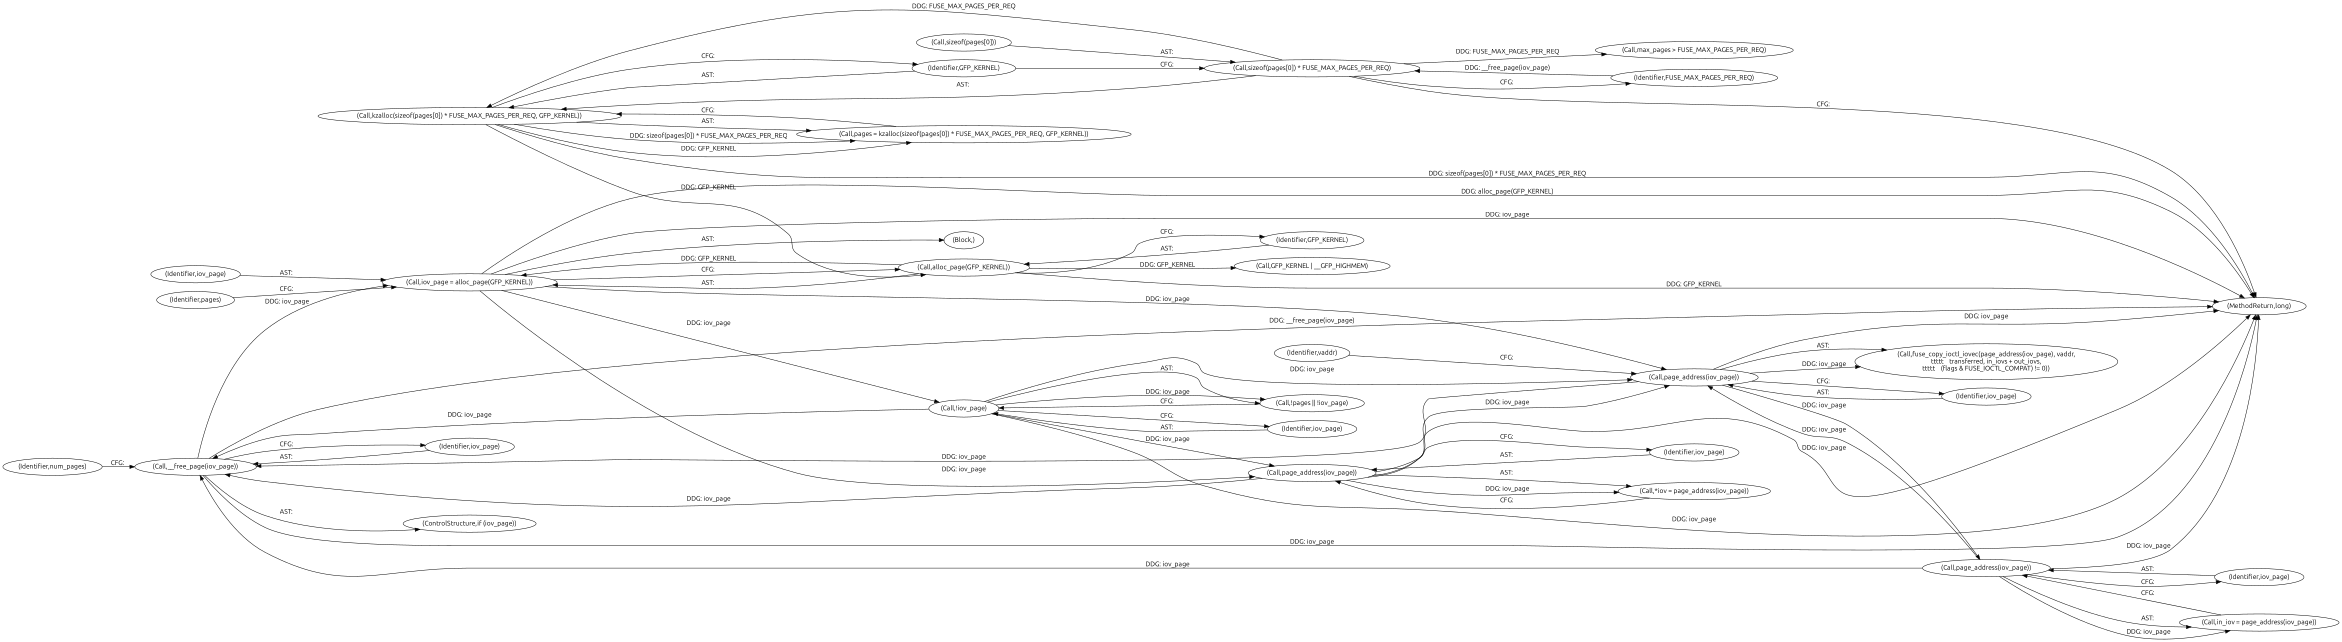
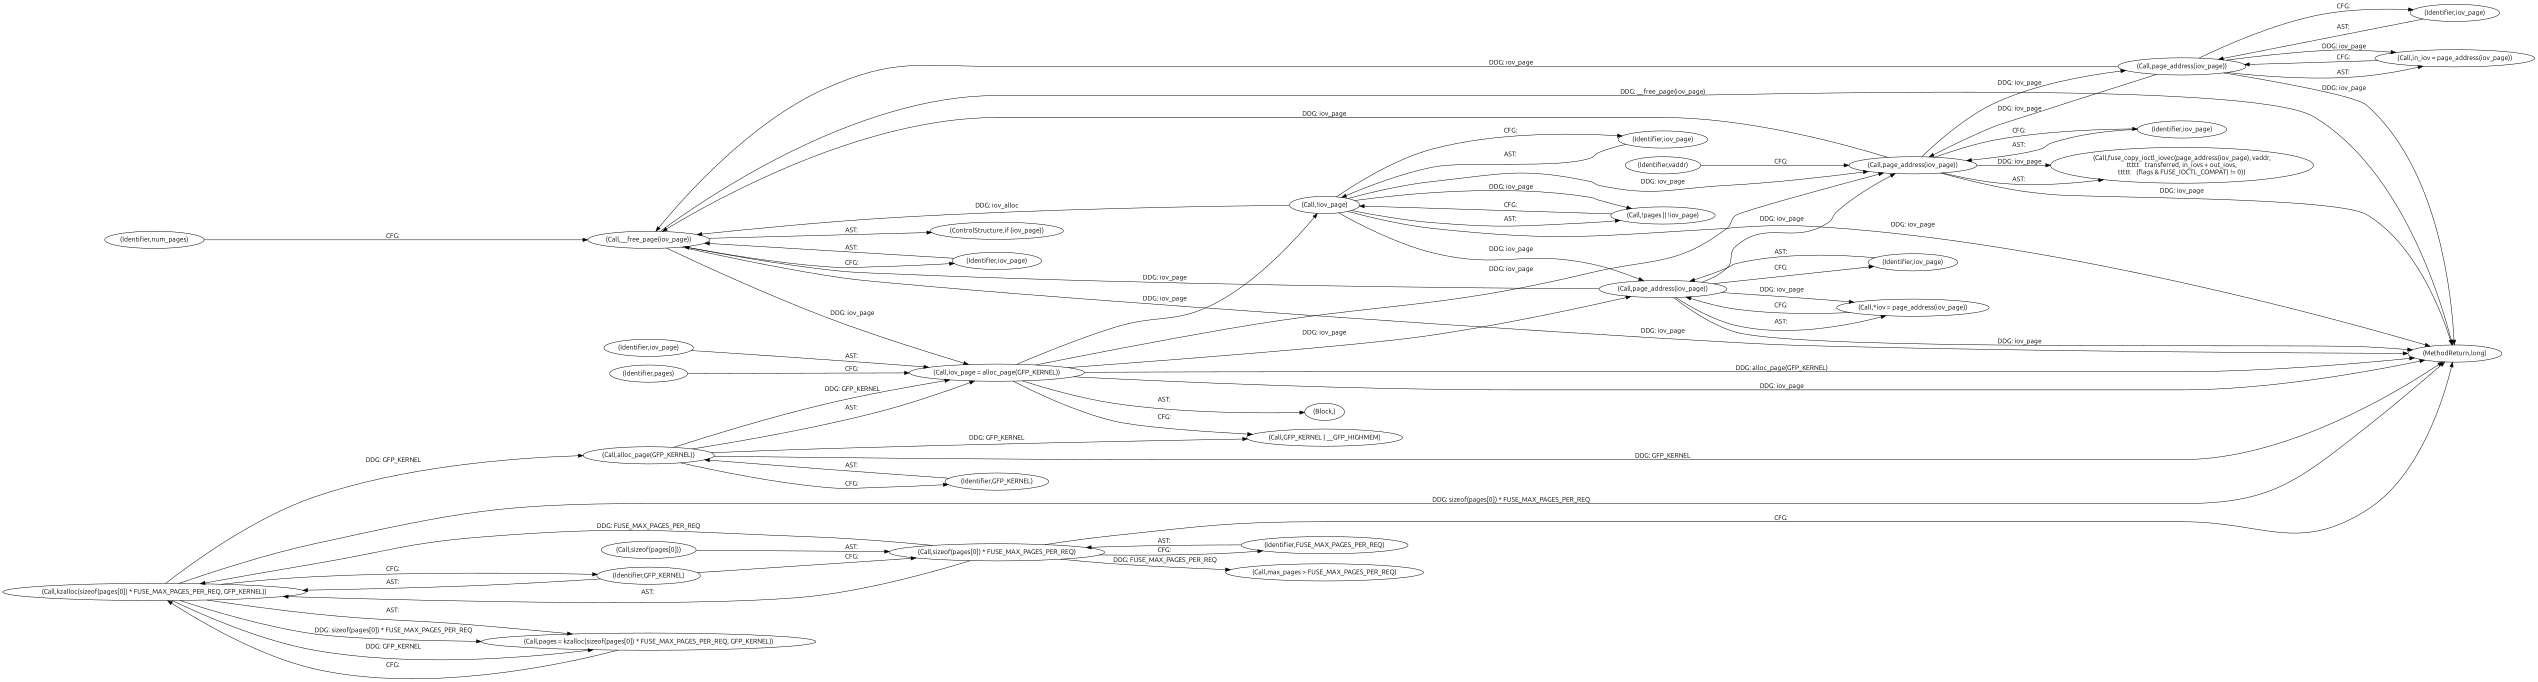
(1508, 68) -> (1165, 541)
(724, 275) -> (1127, 423)
(470, 415) -> (997, 206)
